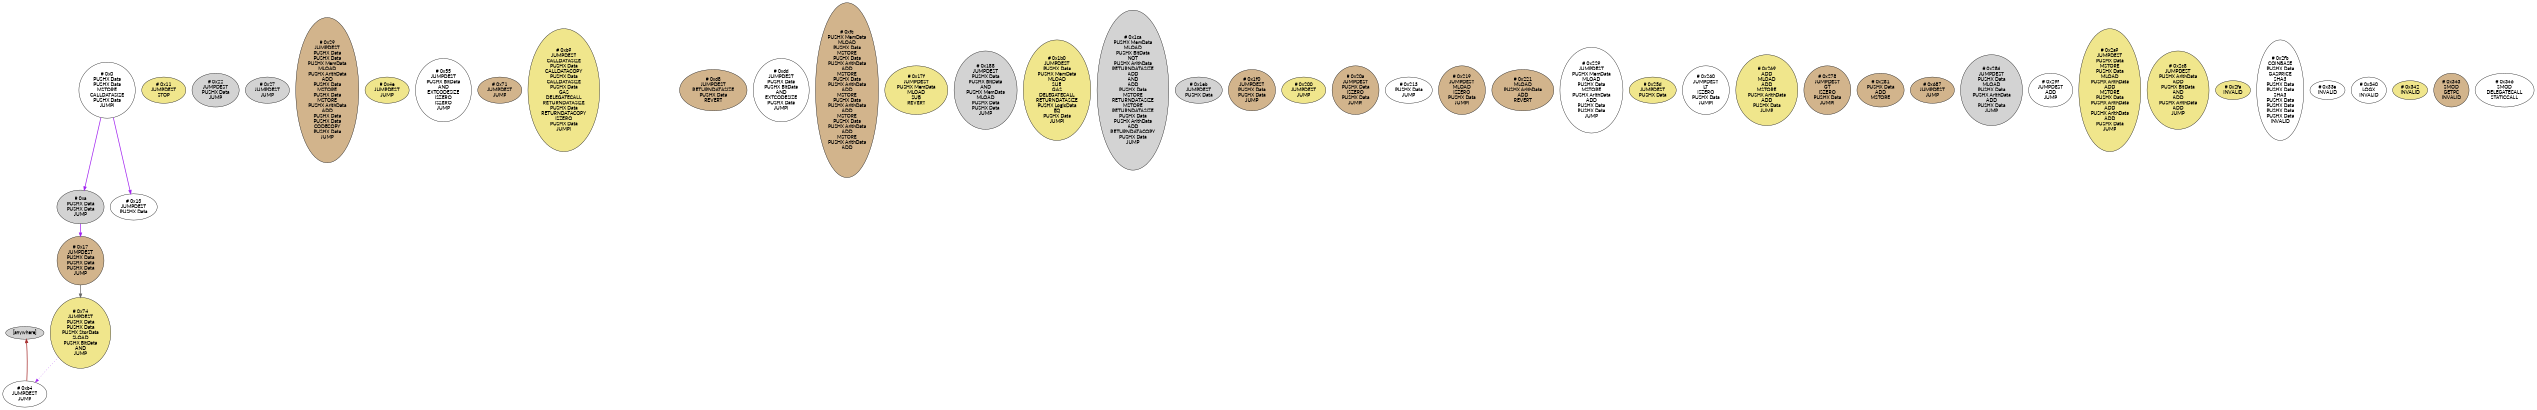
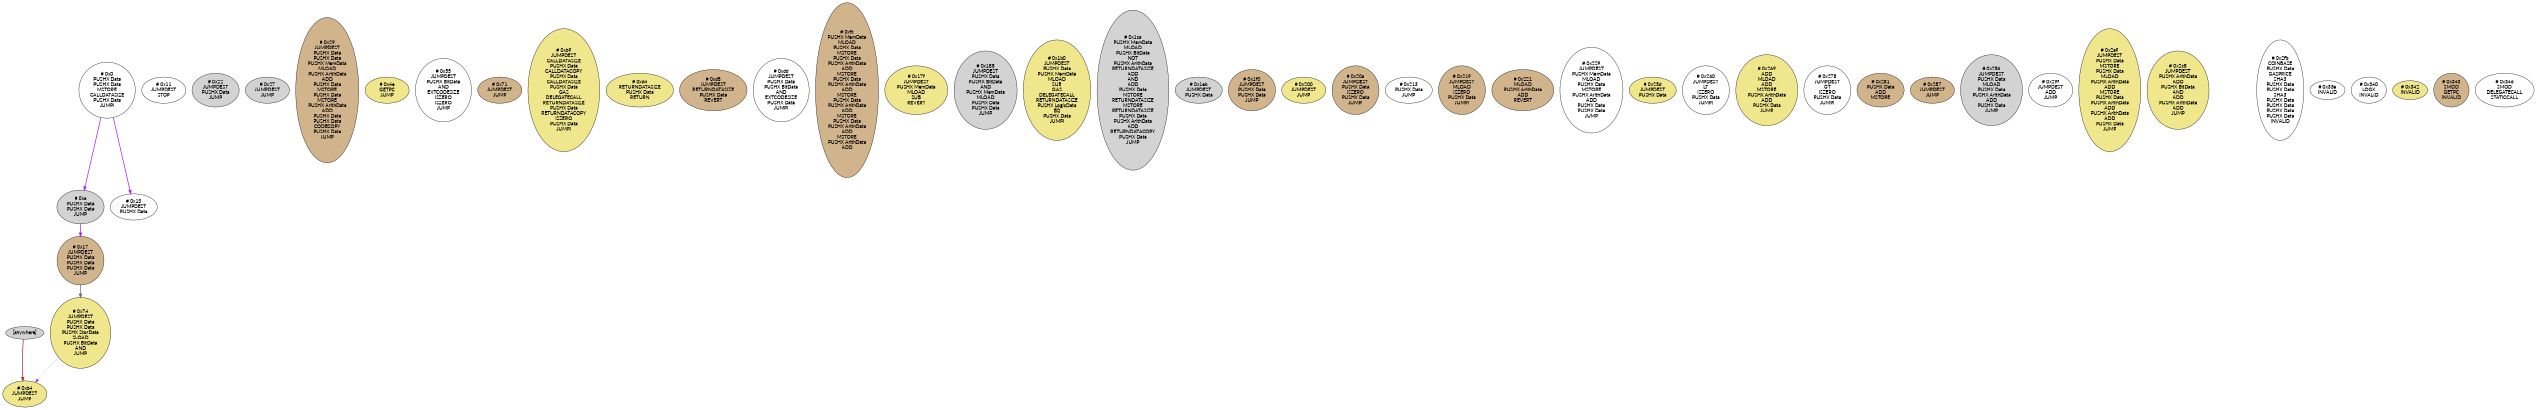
(164, 90) -> (164, 90)
(387, 90) -> (387, 90)
none -> (640, 90)
(1827, 90) -> (1827, 90)
(1932, 90) -> (1932, 90)
(2233, 90) -> none
(27, 362) -> (23, 358)
(25, 394) -> (25, 394)
